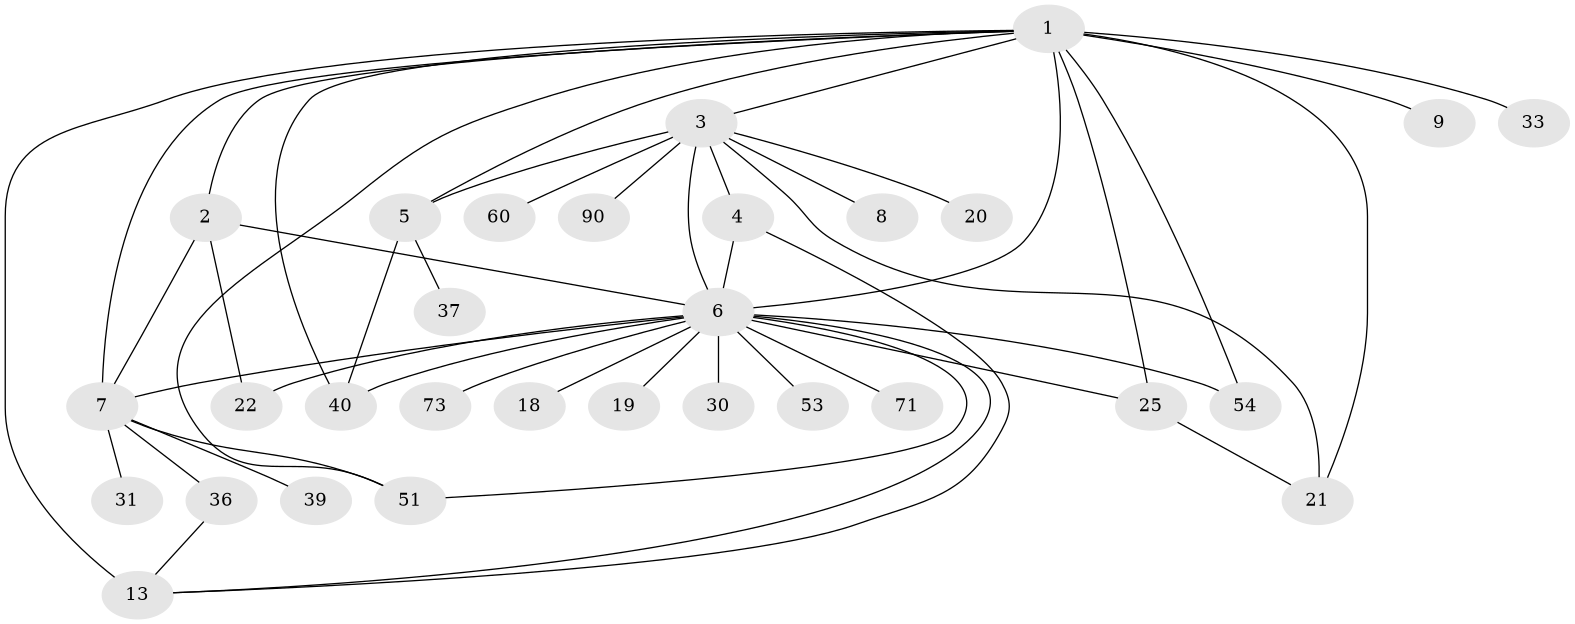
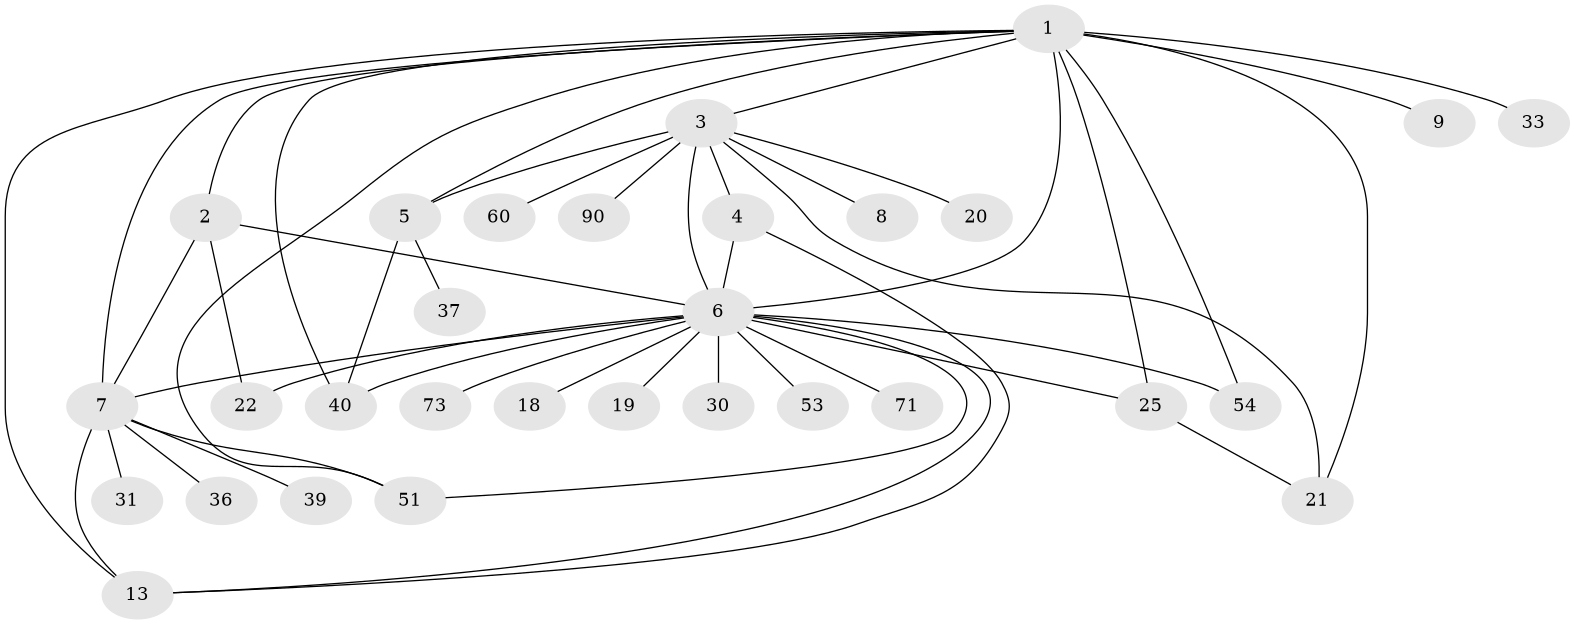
(180, 548) -> (76, 508)
